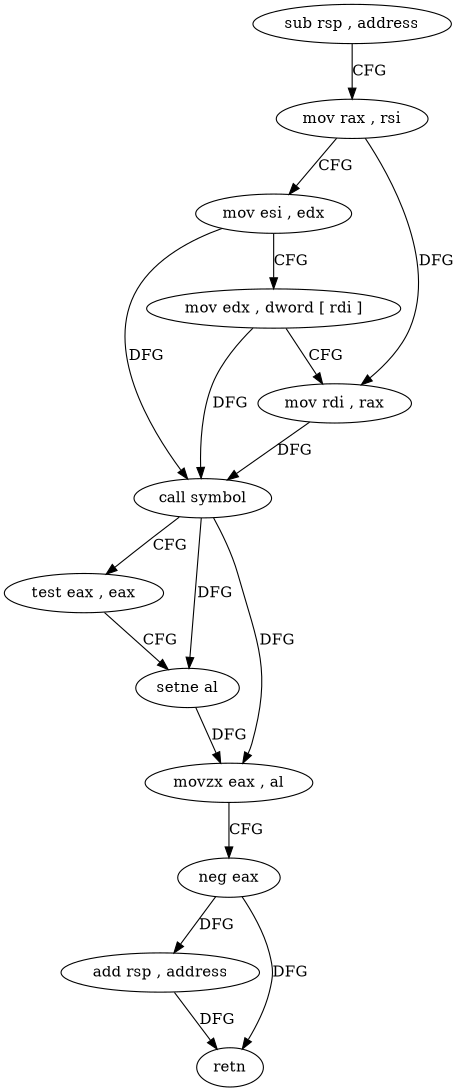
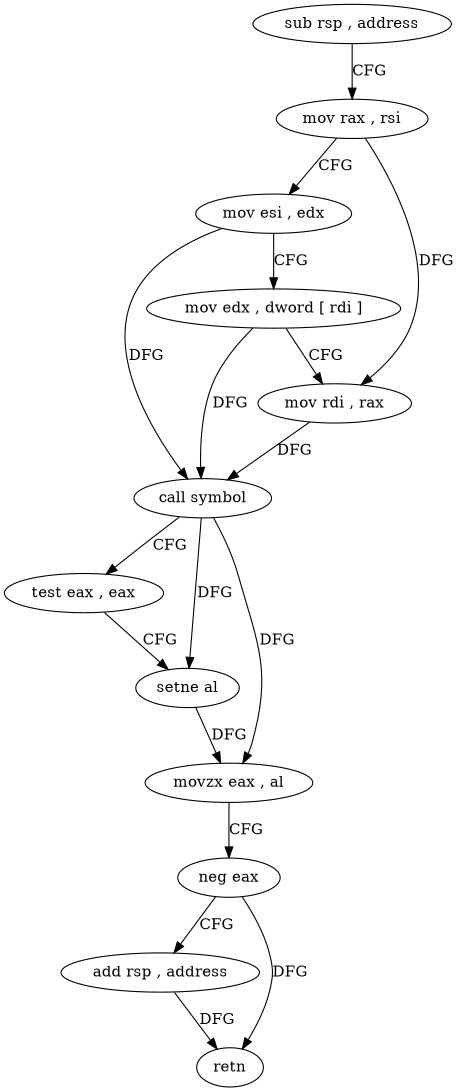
(217, 925) -> (217, 925)
